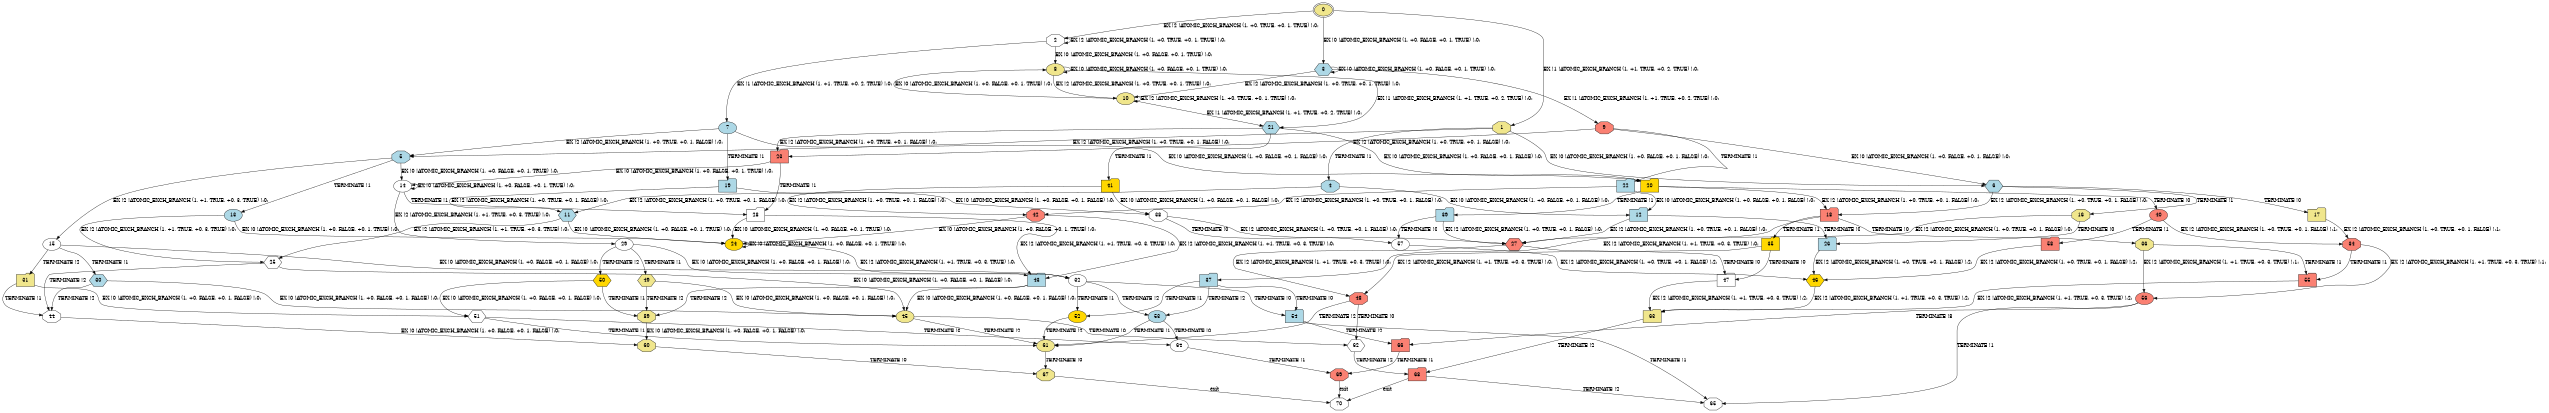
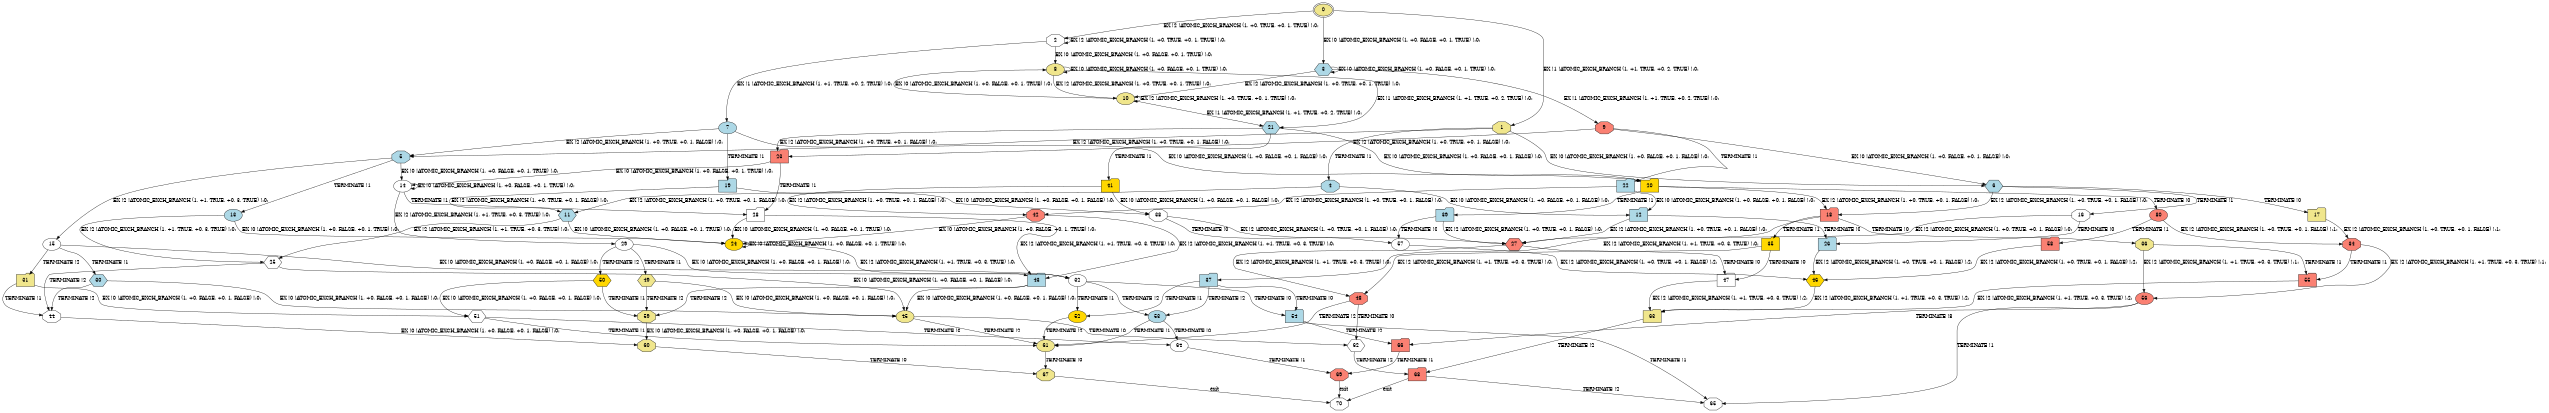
(2081, 215) -> (2081, 215)
(2159, 215) -> (2159, 215)
(647, 317) -> (647, 317)
